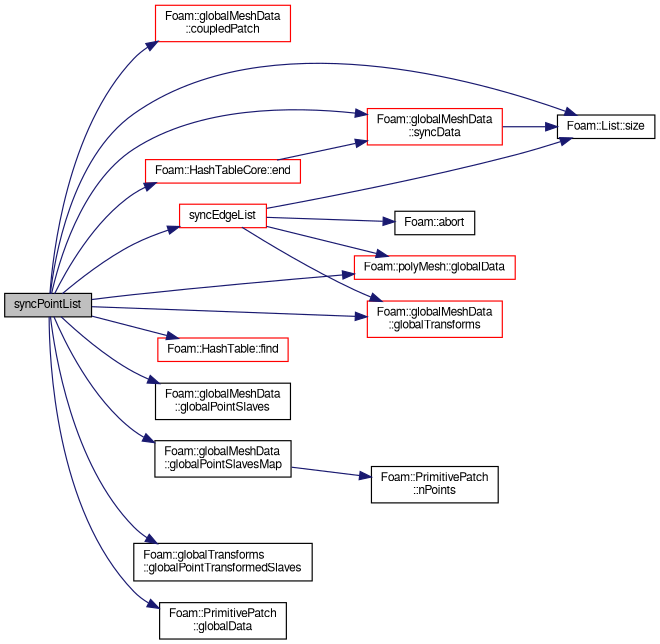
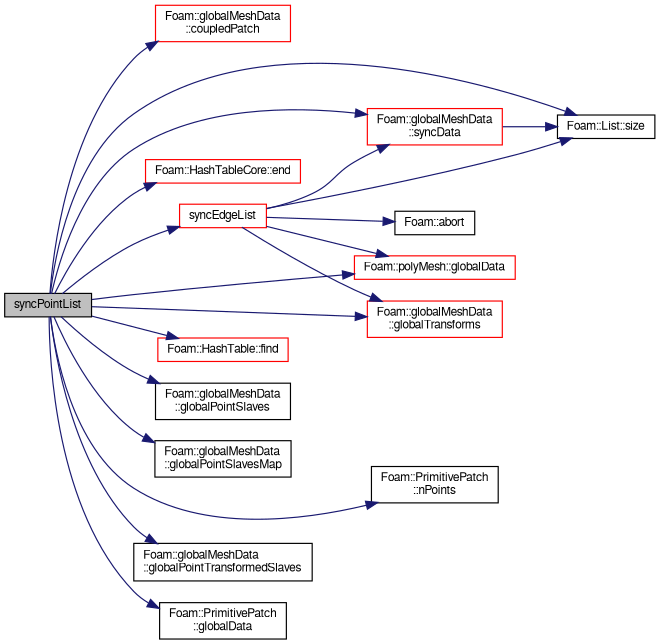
(316, 152) -> (326, 185)
(326, 471) -> (153, 498)
(223, 562) -> (223, 562)
